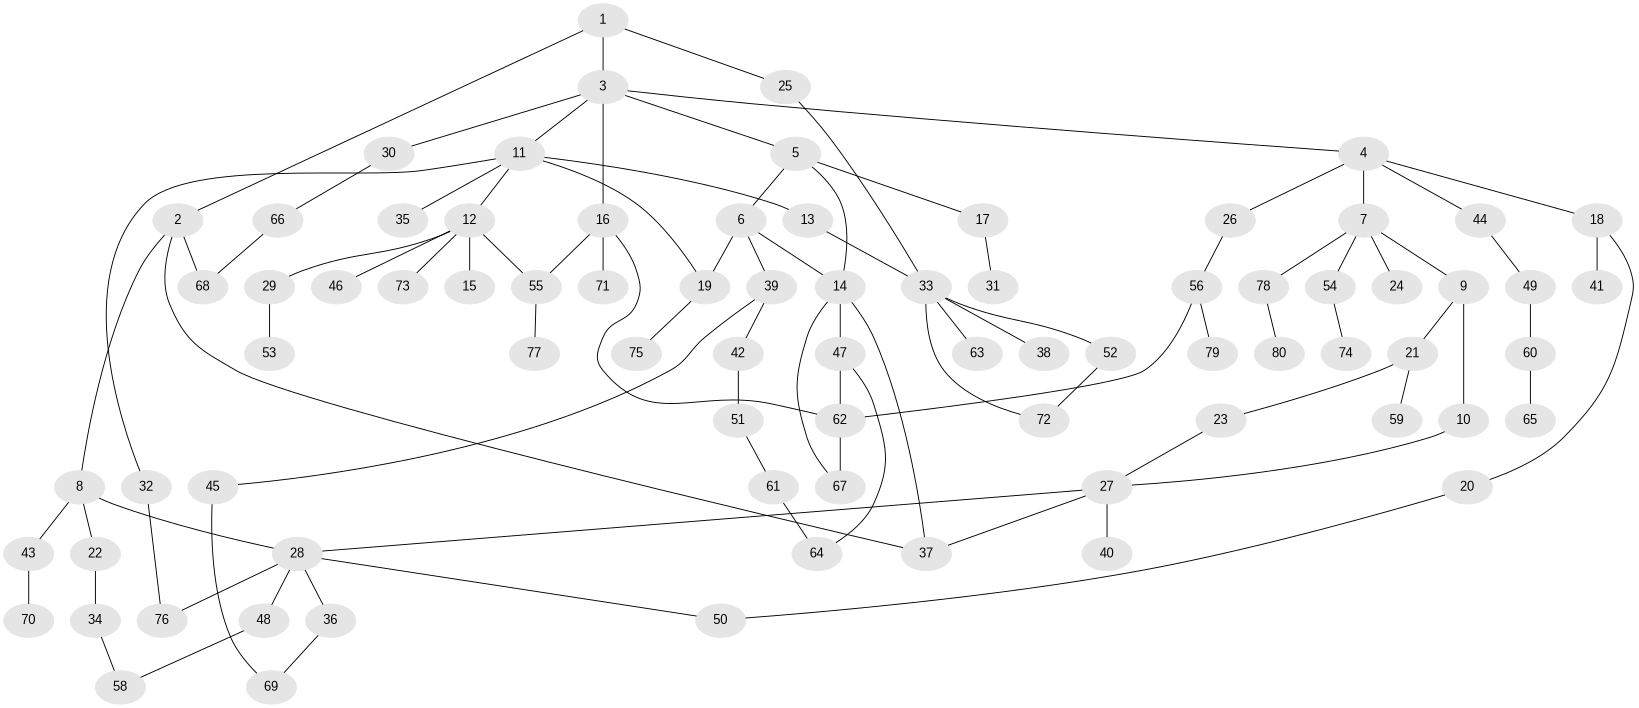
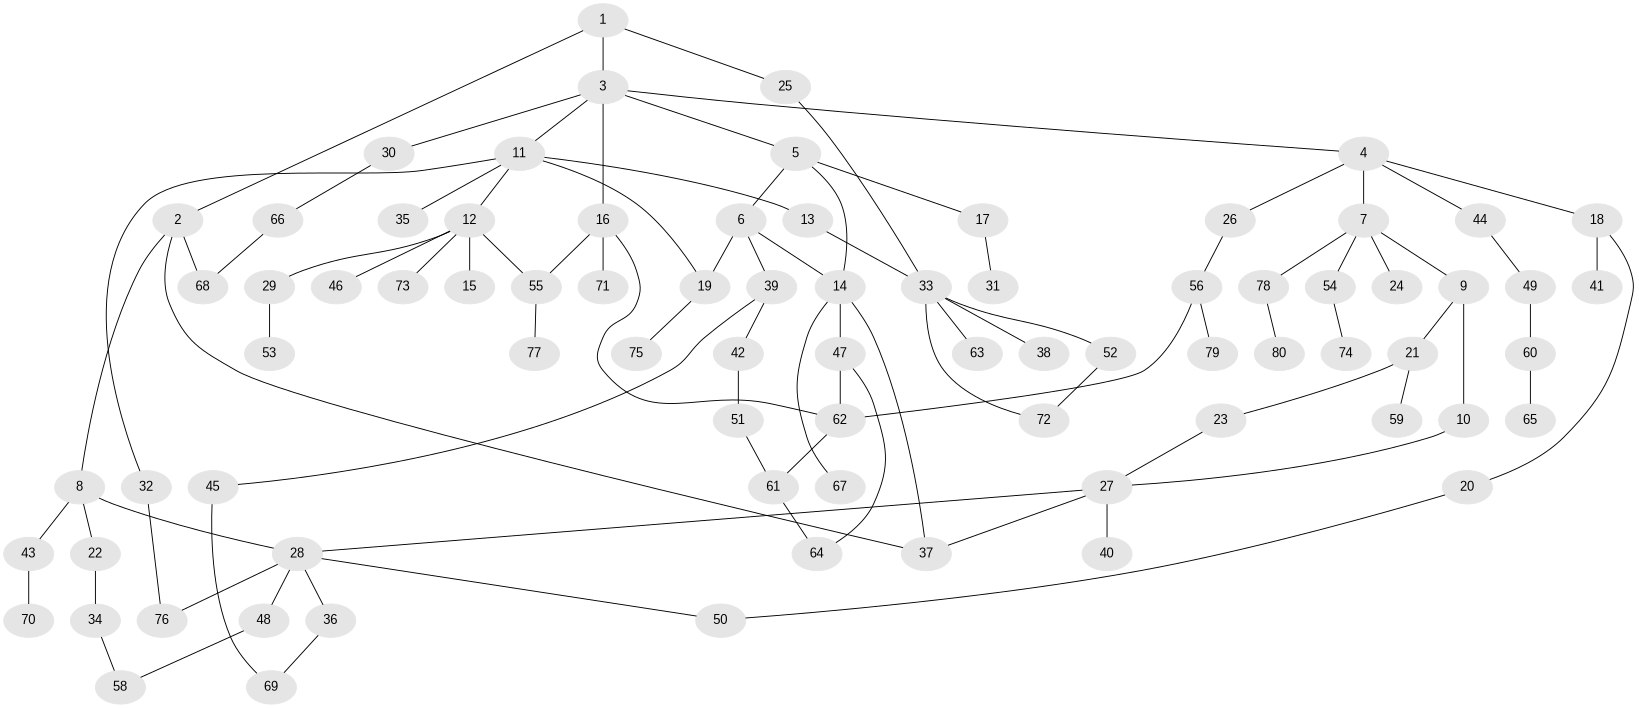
(840, 454) -> (807, 454)
